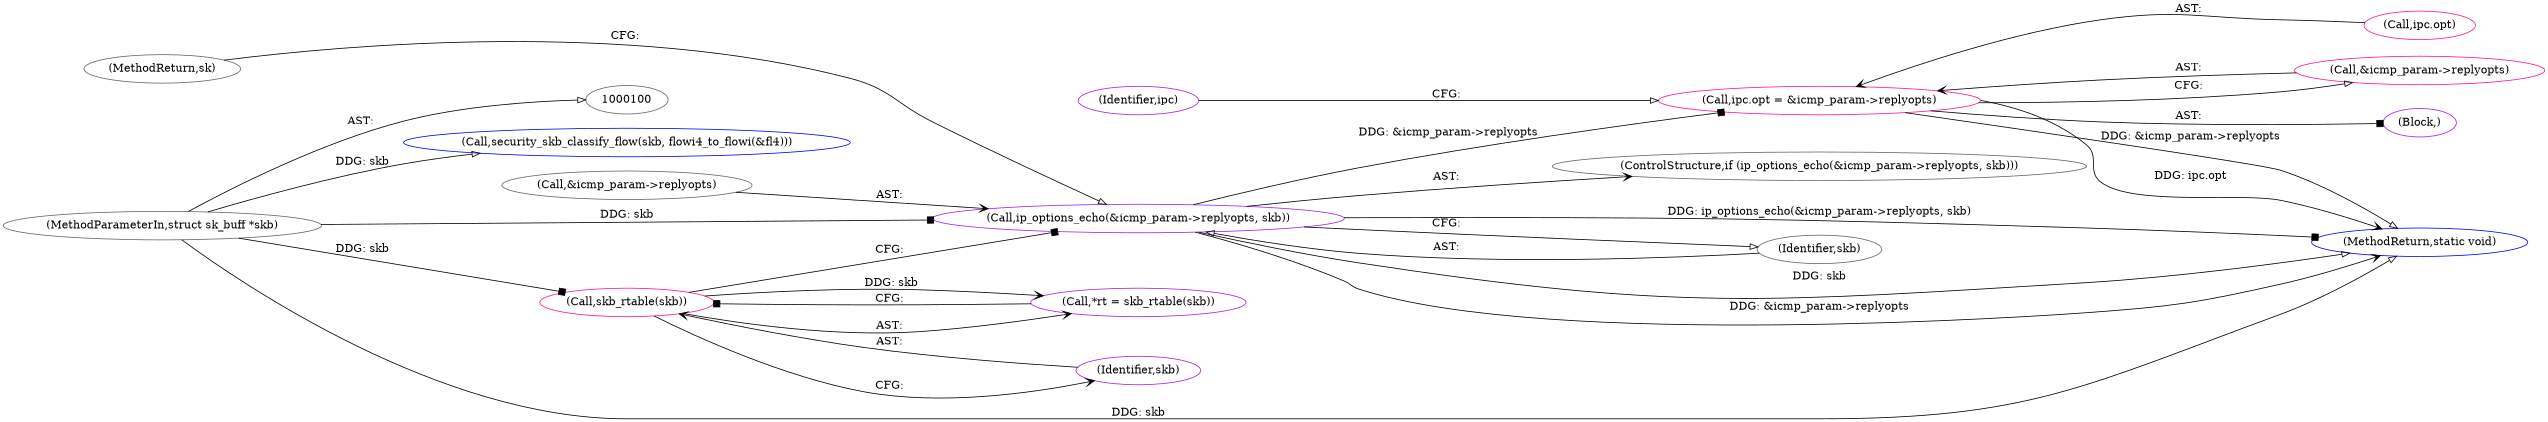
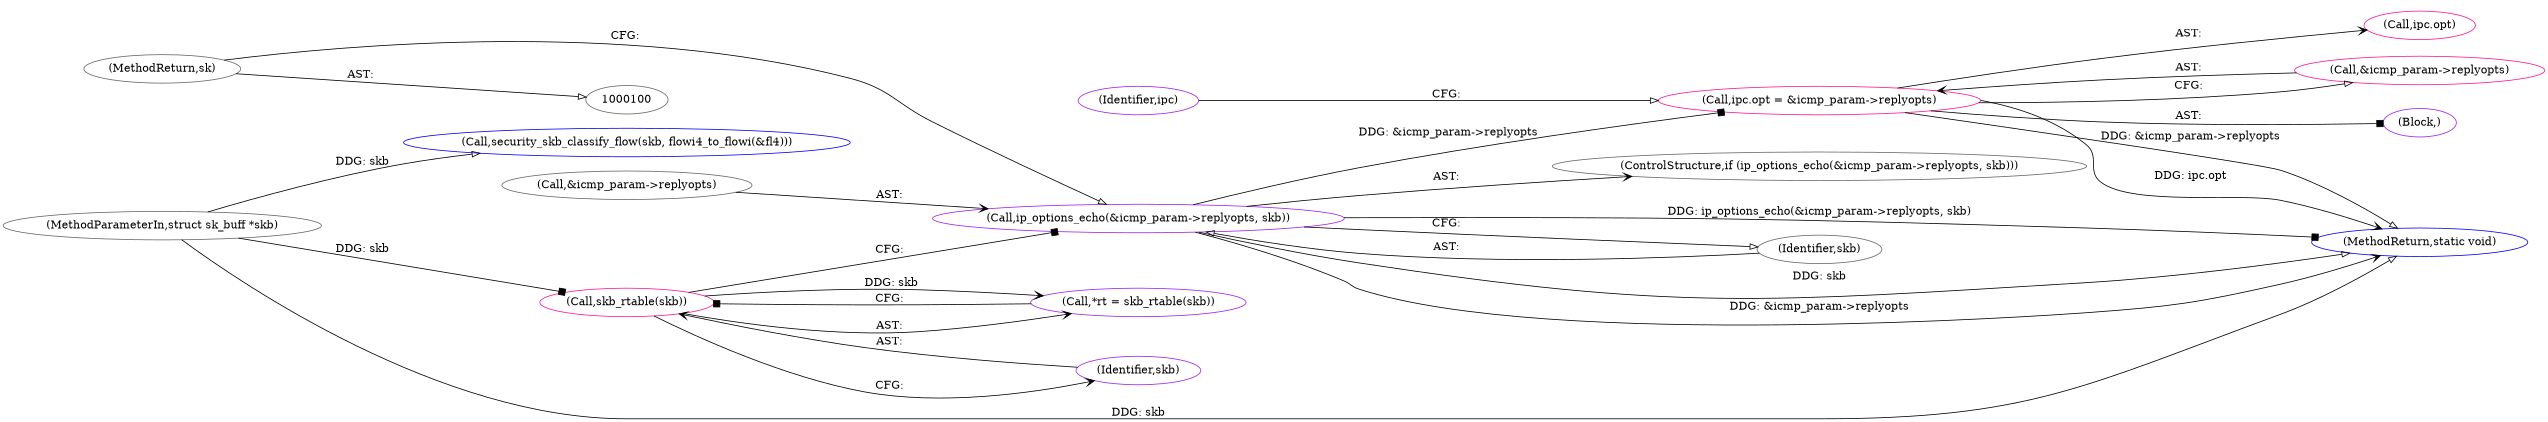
(2110, 19) -> (2128, 55)
(376, 129) -> (407, 85)
(623, 222) -> none
